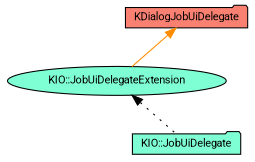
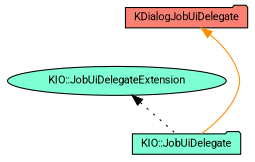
(150, 51) -> (239, 86)
